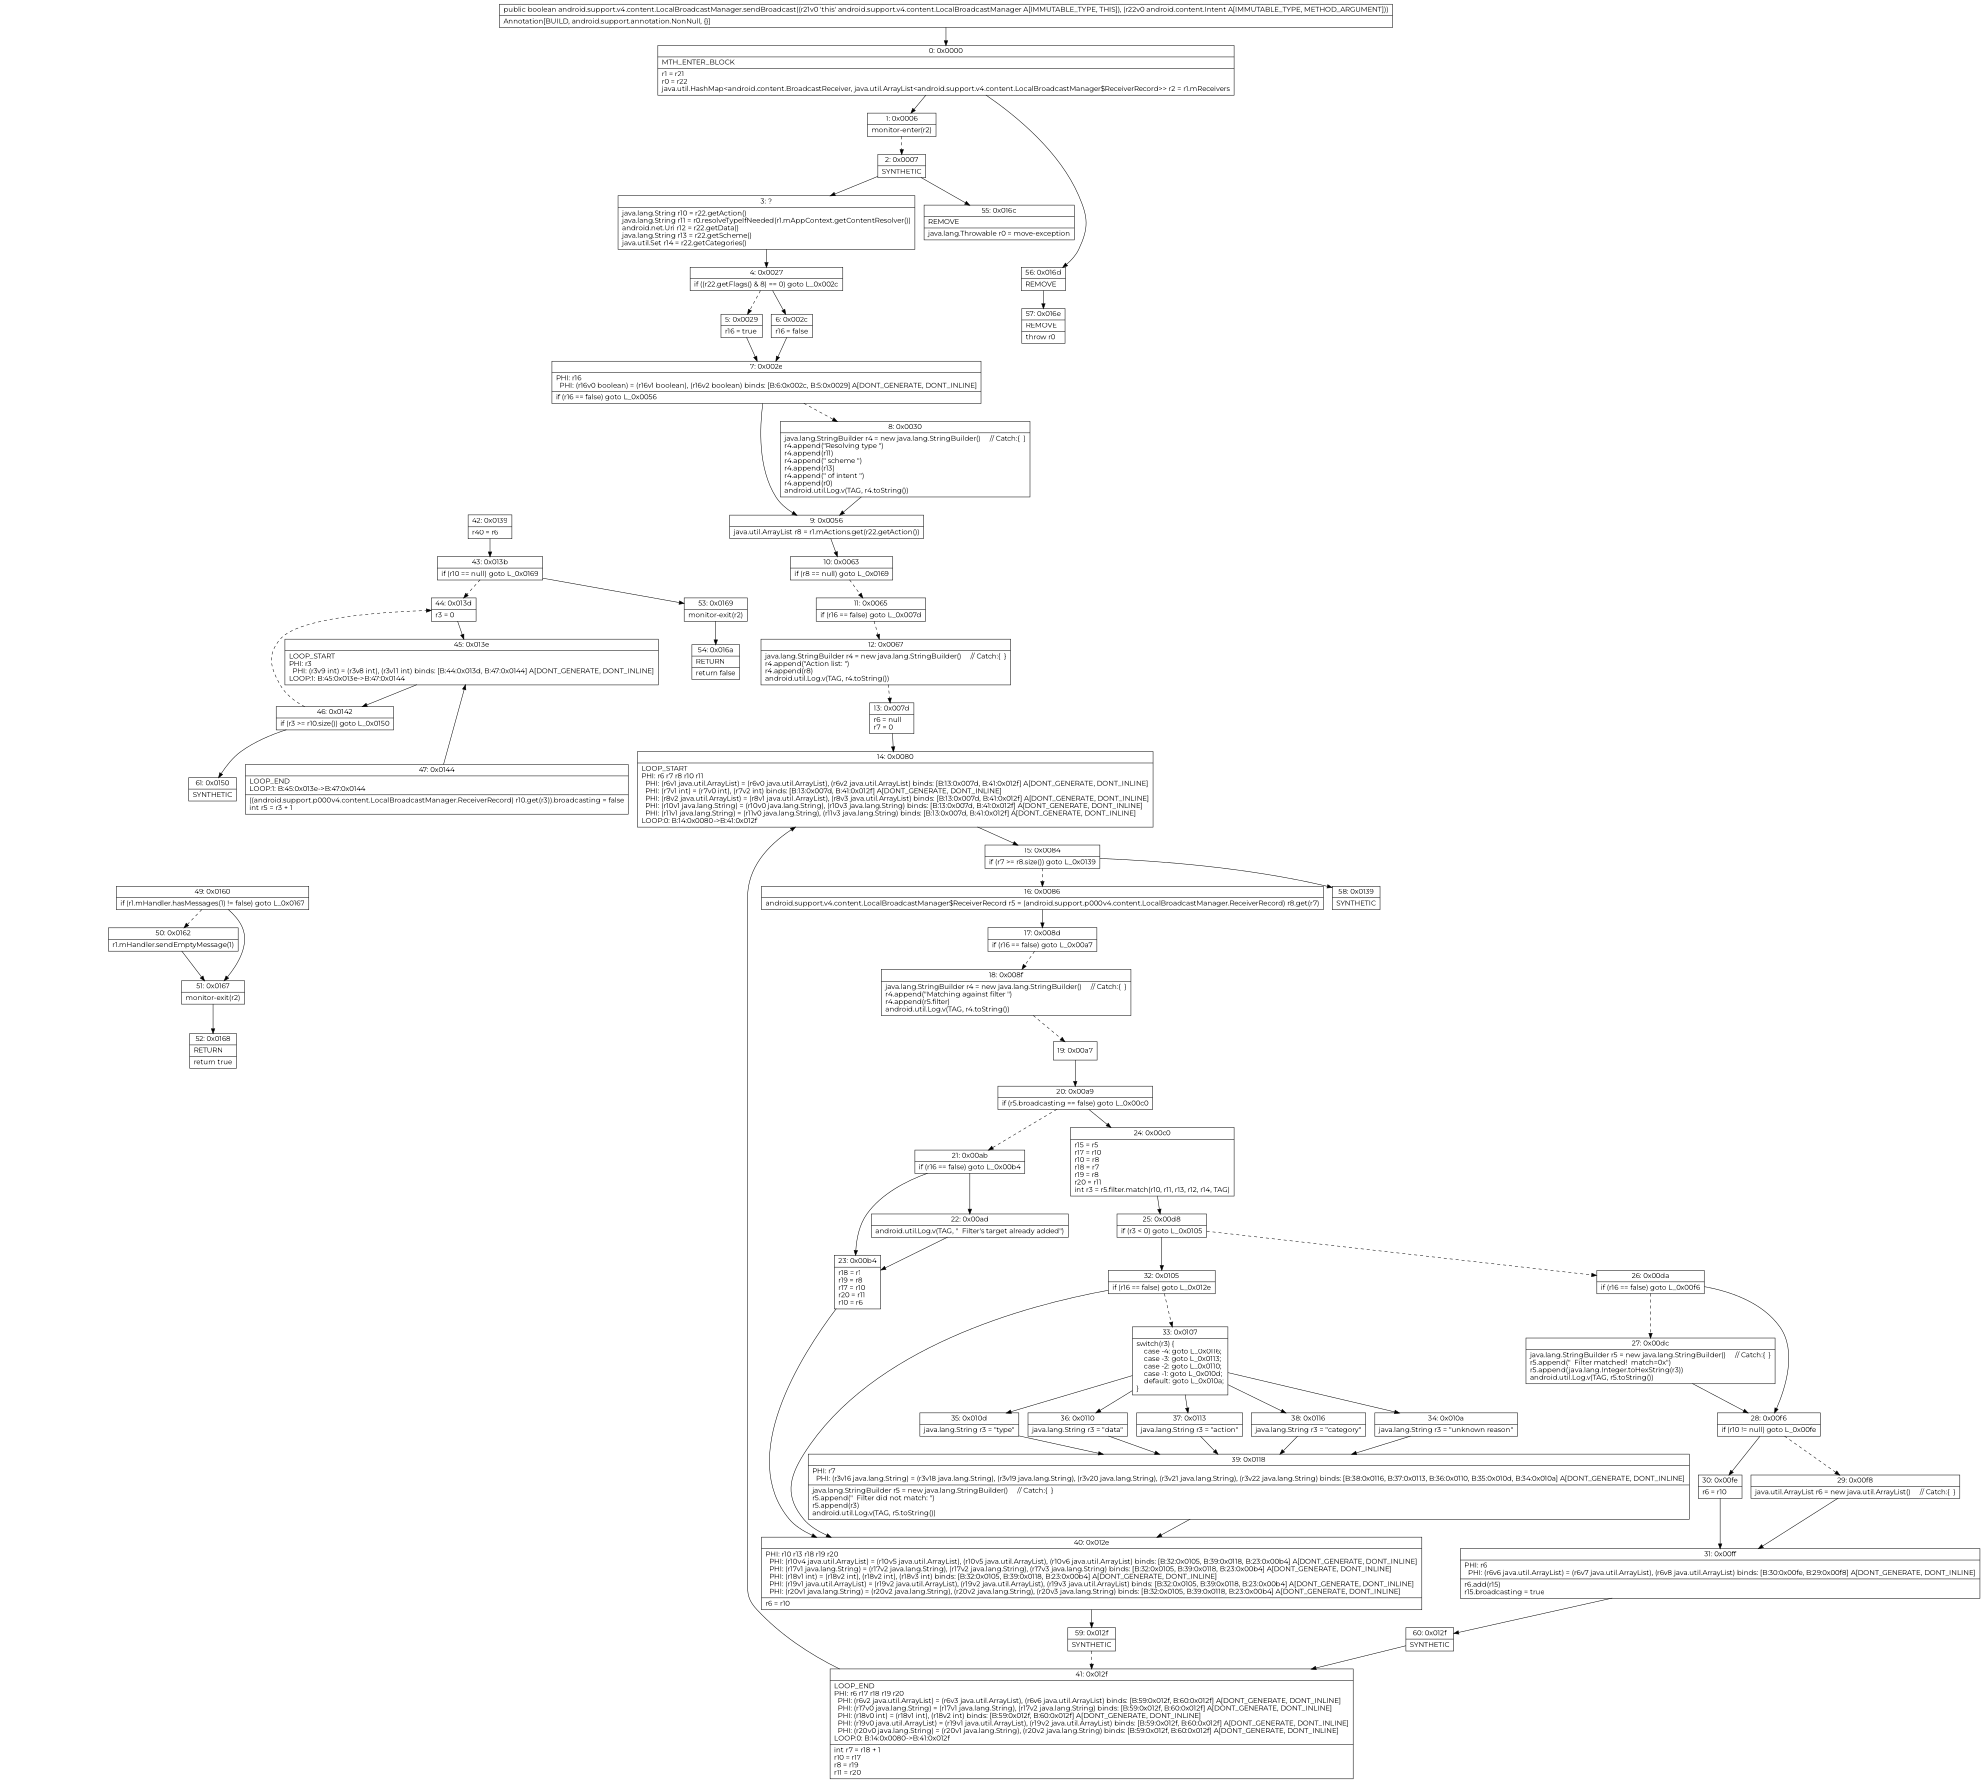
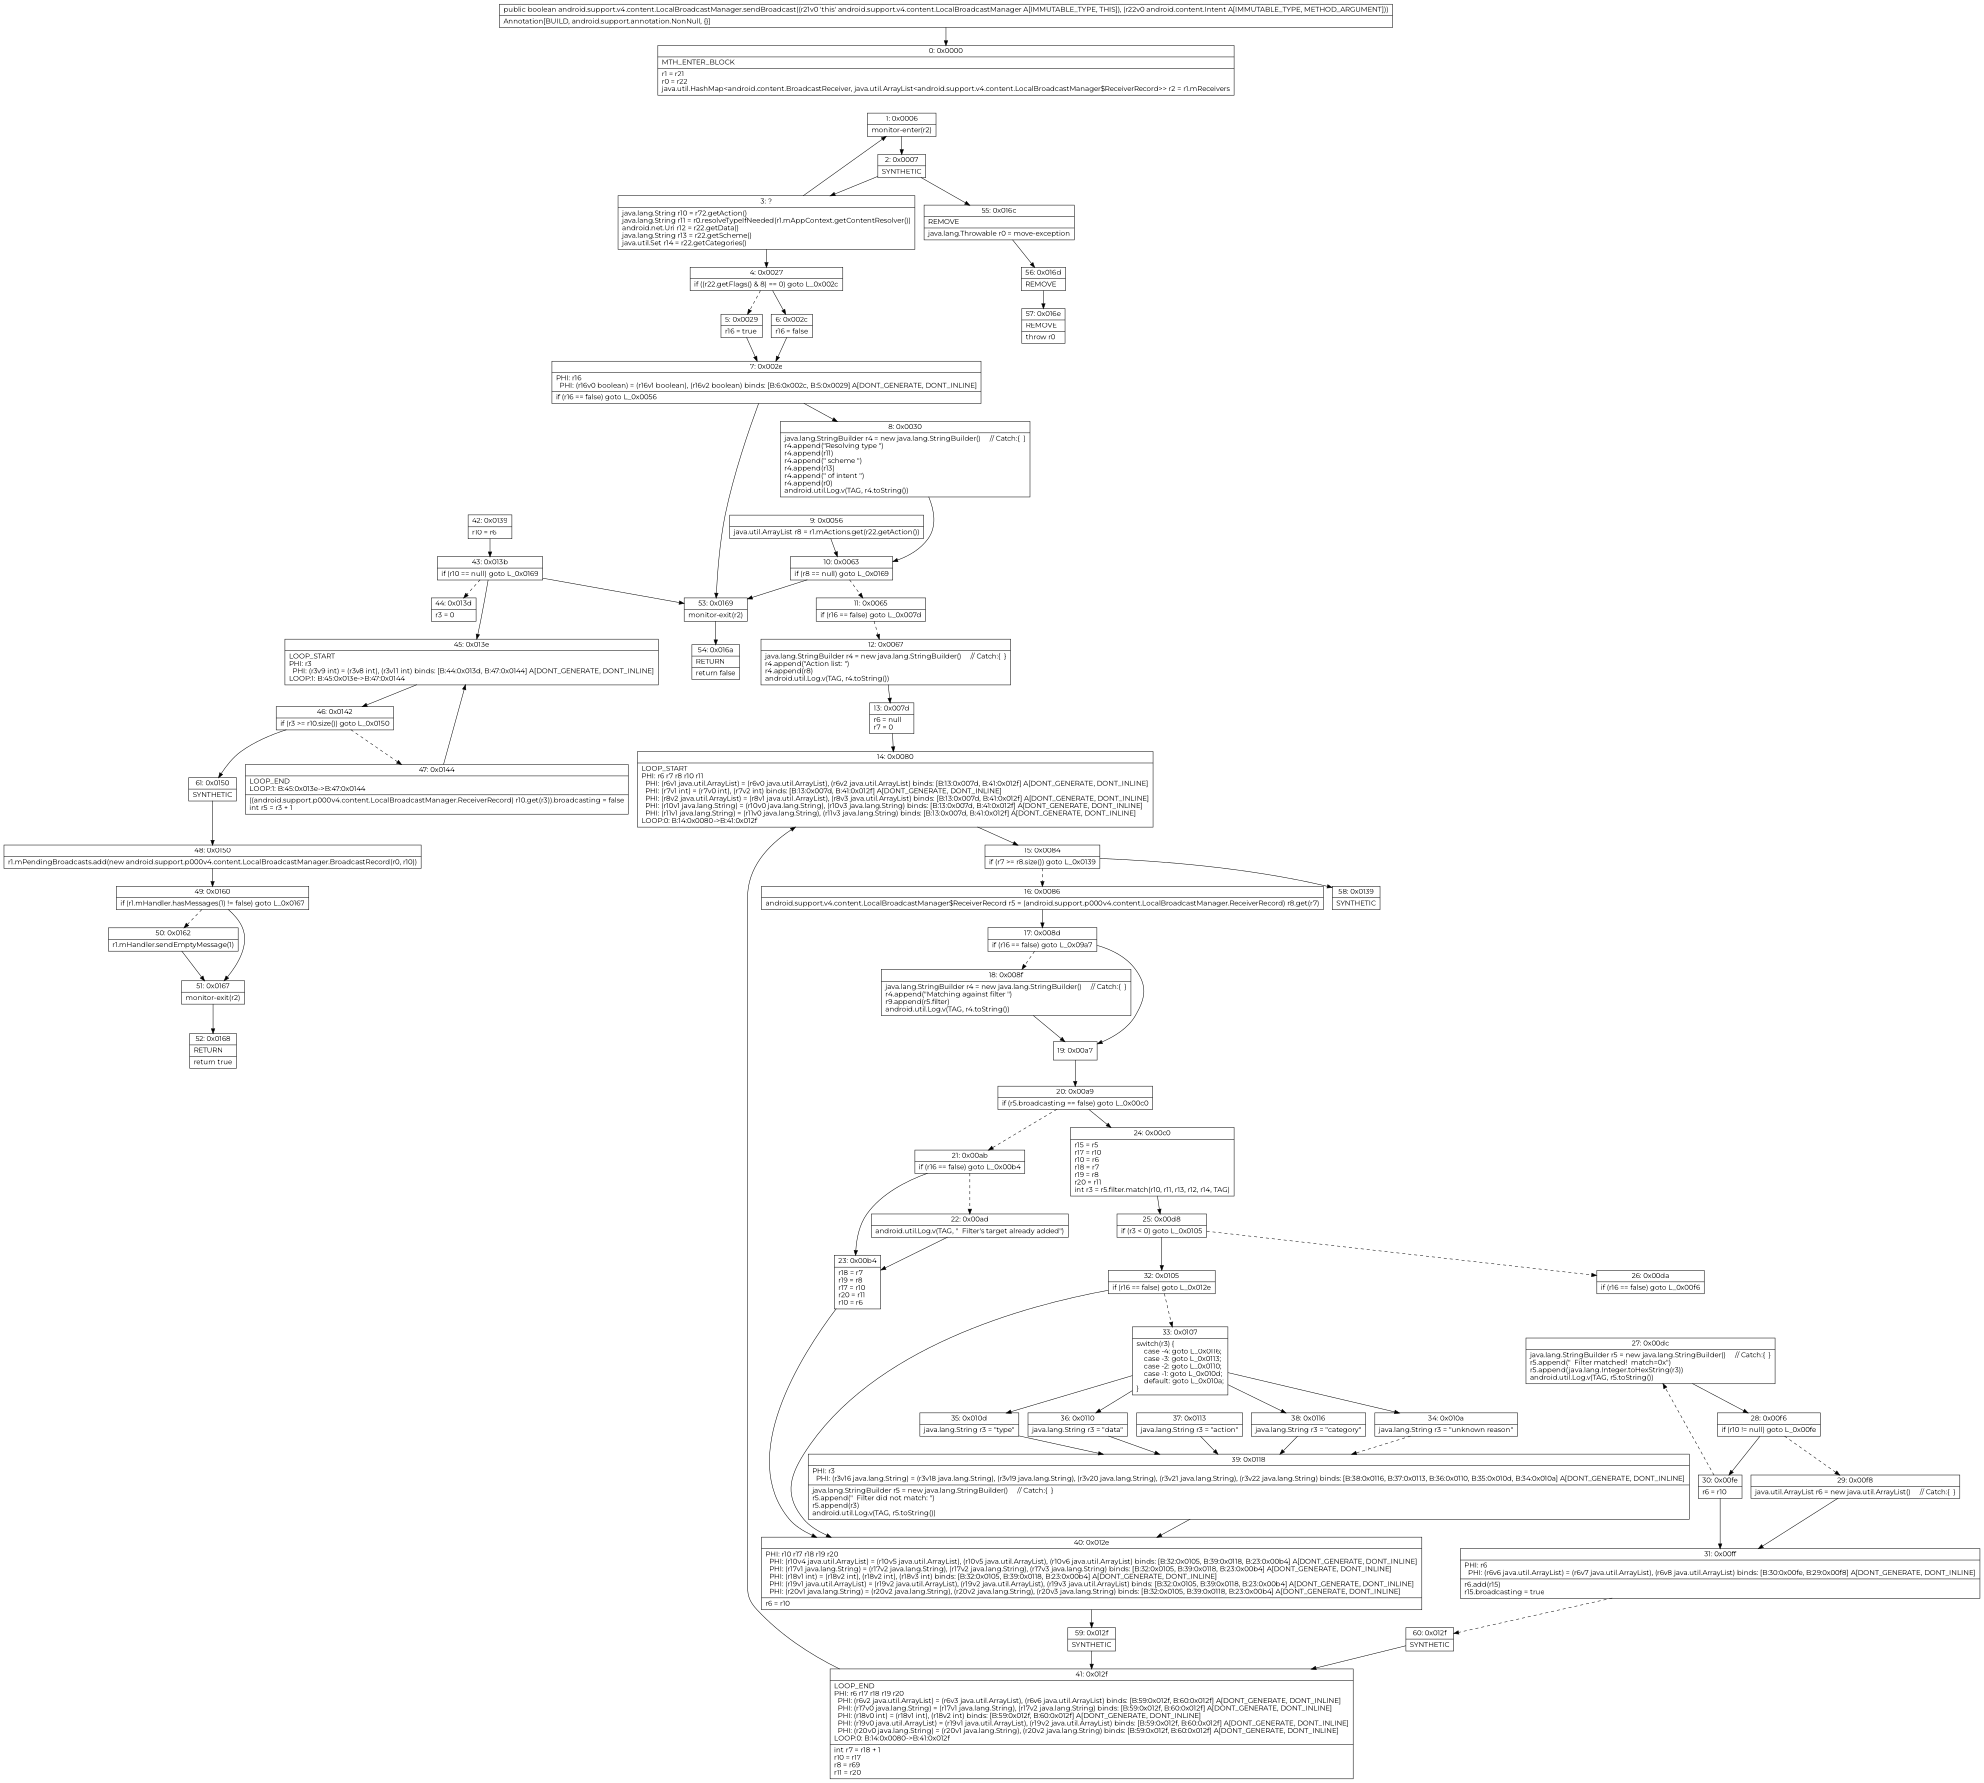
(920, 102) -> (843, 168)
(902, 143) -> (902, 143)
(1063, 168) -> (1022, 252)
(684, 213) -> (685, 213)
(818, 411) -> (818, 411)
(763, 463) -> (729, 496)
(852, 504) -> (930, 536)
(485, 533) -> (484, 533)
none -> (780, 589)
(310, 624) -> (374, 746)
(460, 628) -> (483, 607)
(889, 691) -> (889, 691)
none -> (213, 857)
(1042, 945) -> (1042, 945)
none -> (1144, 991)
(918, 1002) -> (918, 1002)
(1047, 1027) -> (1047, 1027)
(1087, 1160) -> (1087, 1160)
(970, 1191) -> (970, 1191)
(850, 1273) -> (851, 1273)
(1651, 1313) -> (1690, 1432)
(1779, 1326) -> none
(1186, 1401) -> none
(1384, 1444) -> (1384, 1444)
(825, 1471) -> (825, 1471)
(803, 1554) -> (803, 1554)
(1535, 1615) -> (1535, 1615)
(1092, 1658) -> (1092, 1658)
(846, 1765) -> (847, 1765)
